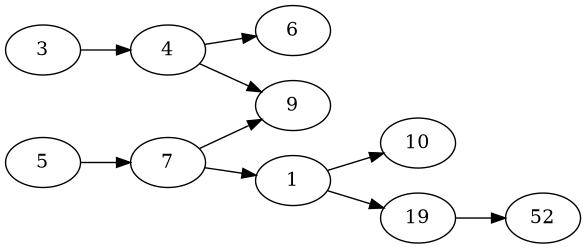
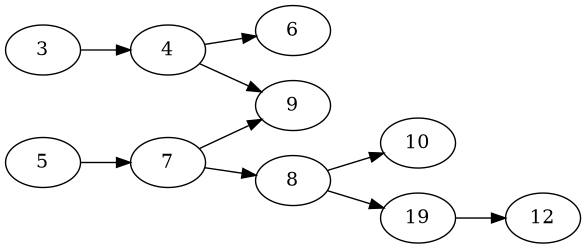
(293, 181) -> (293, 181)
(543, 218) -> (543, 218)
